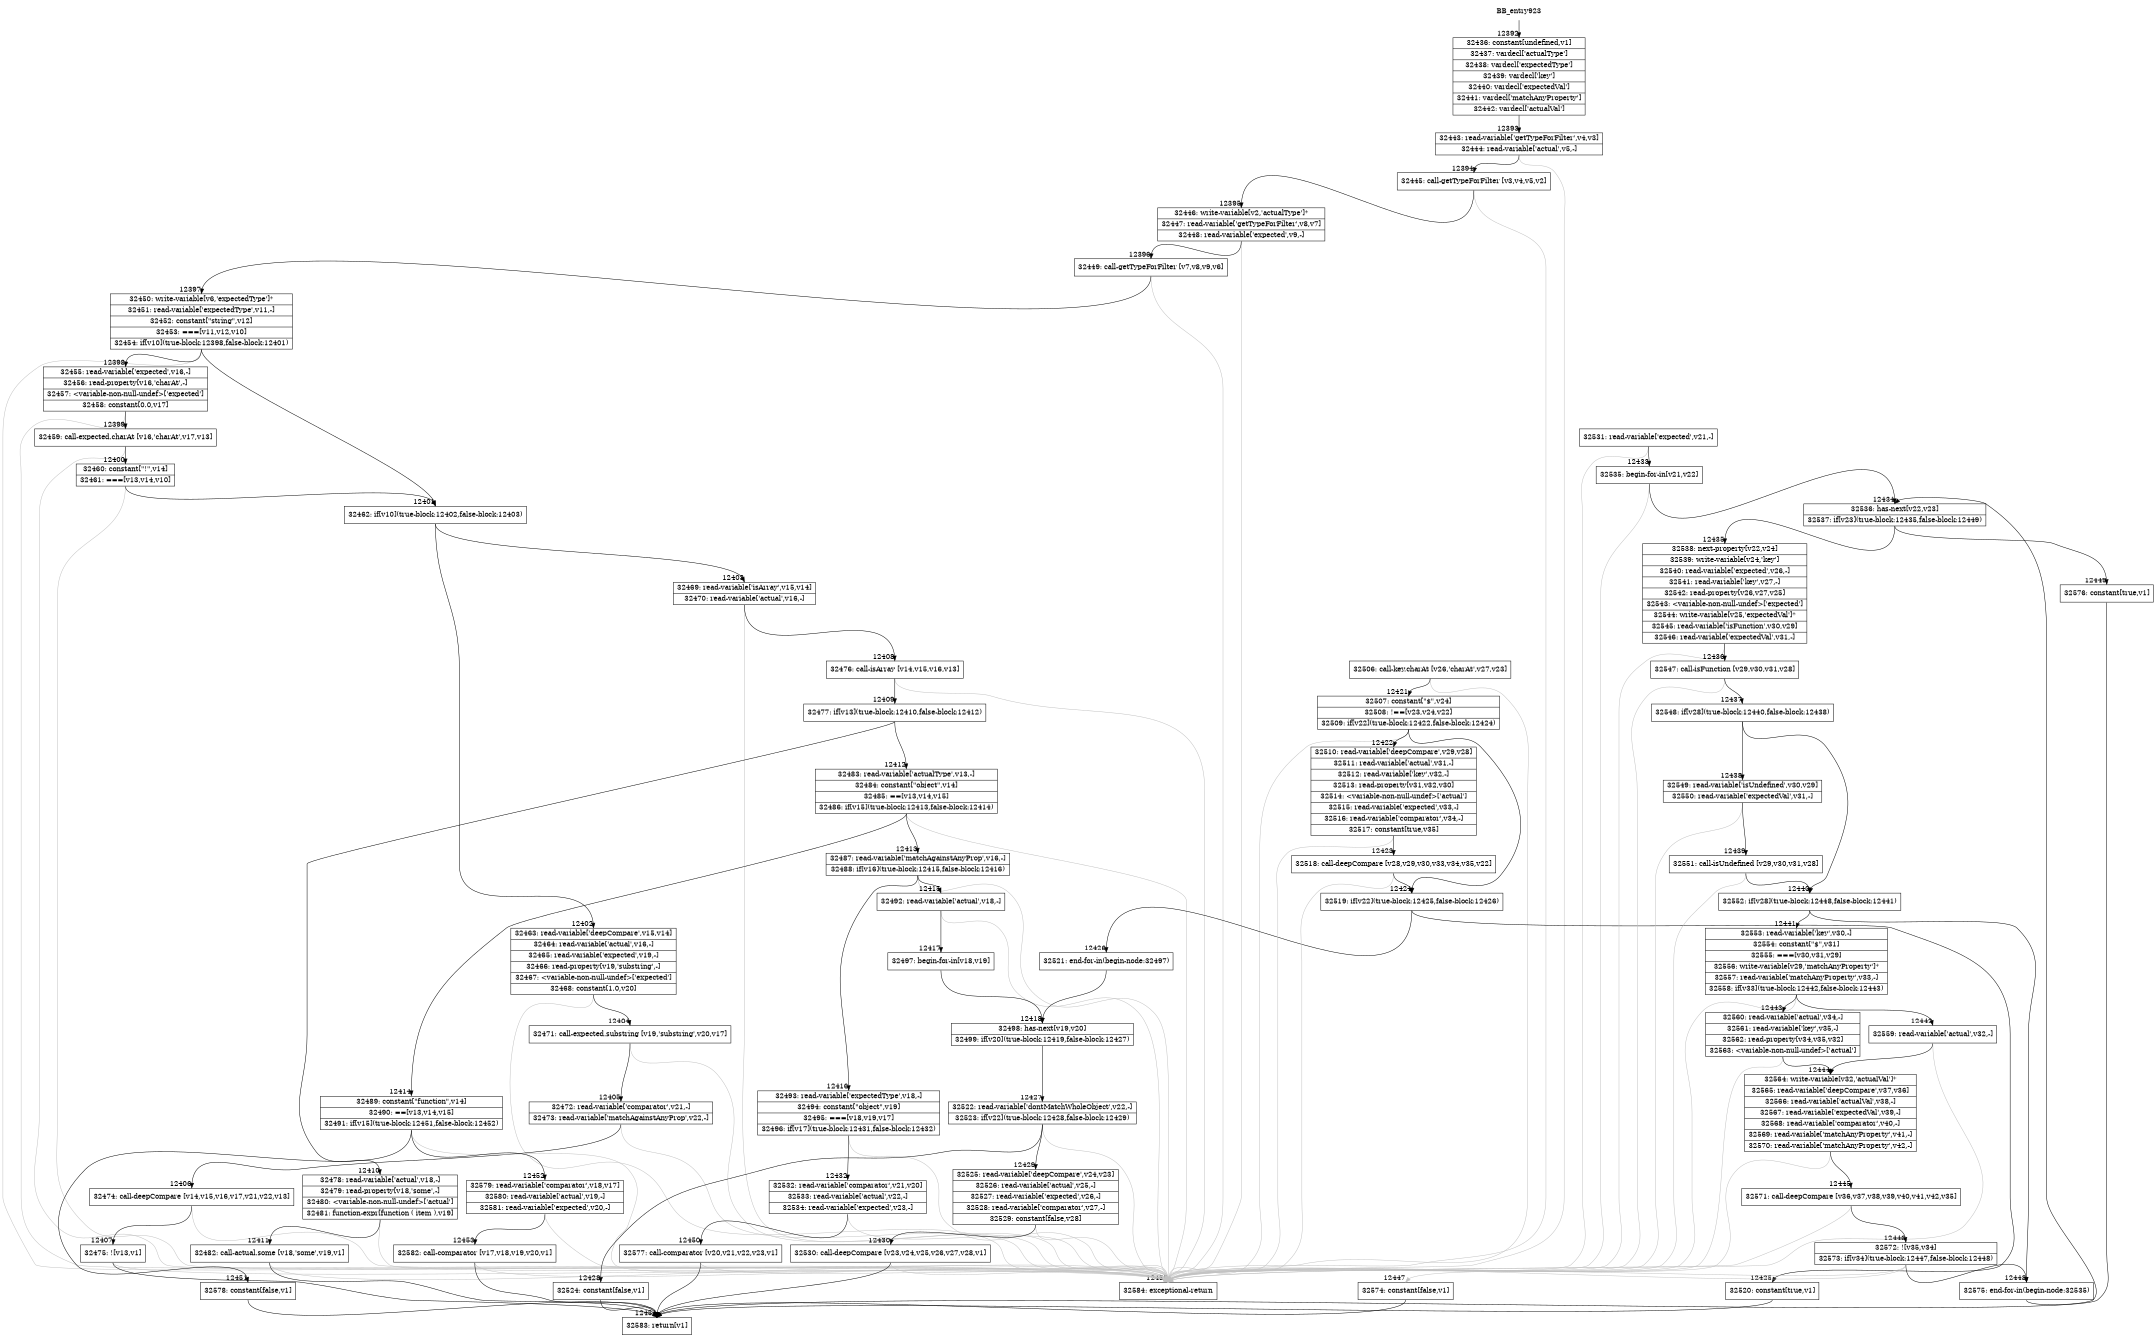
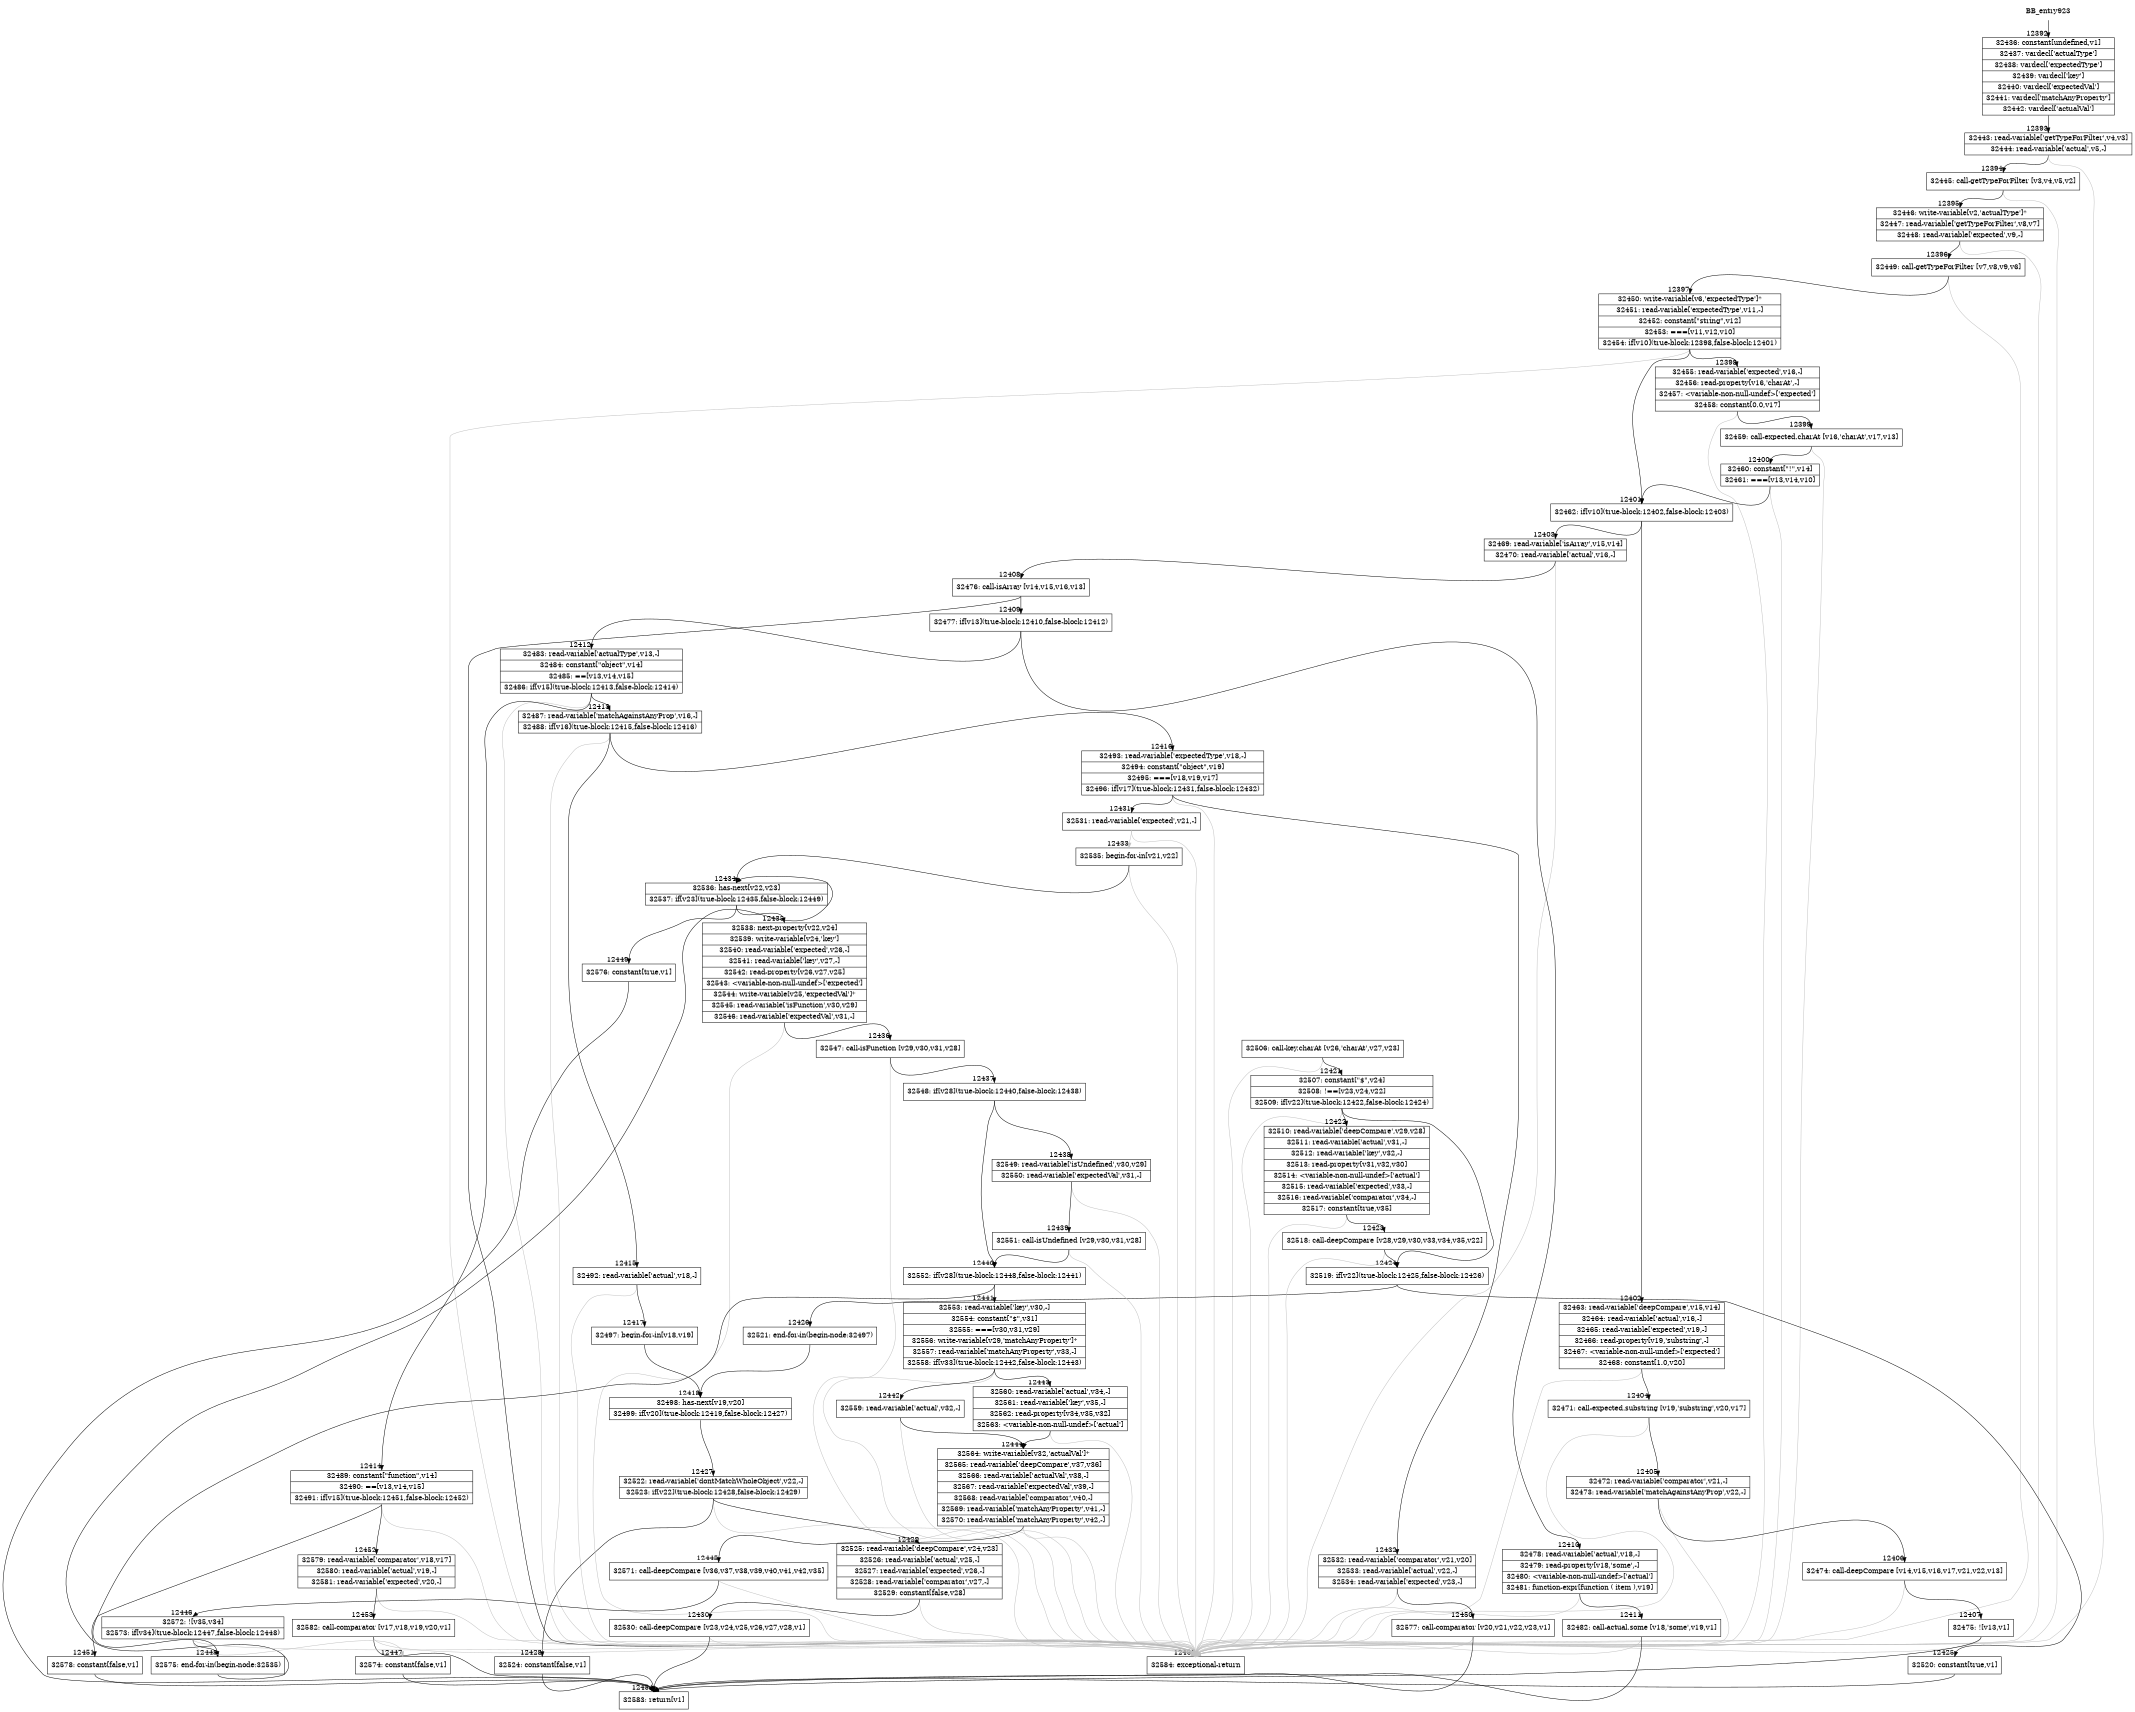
(1649, 456) -> (1130, 839)
none -> (1154, 804)
(1205, 859) -> (470, 1198)
